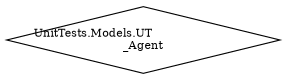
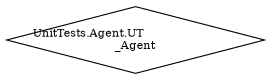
(143, 40) -> (136, 40)
